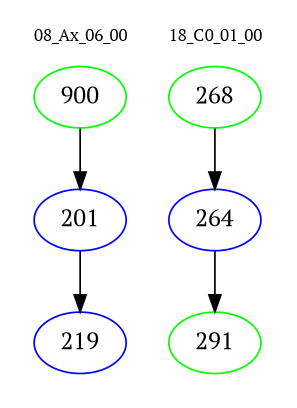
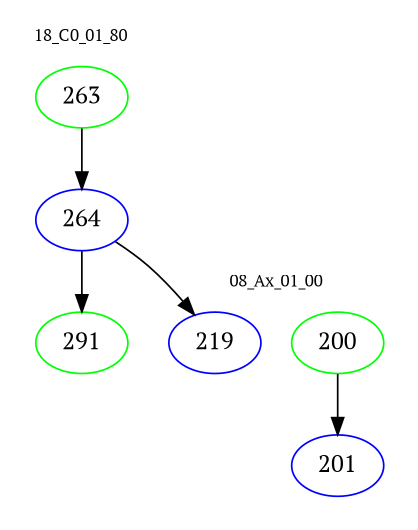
(81, 37) -> (276, 282)
(216, 37) -> (81, 37)
(80, 97) -> (338, 343)
(215, 97) -> (82, 97)
(80, 273) -> (166, 283)
